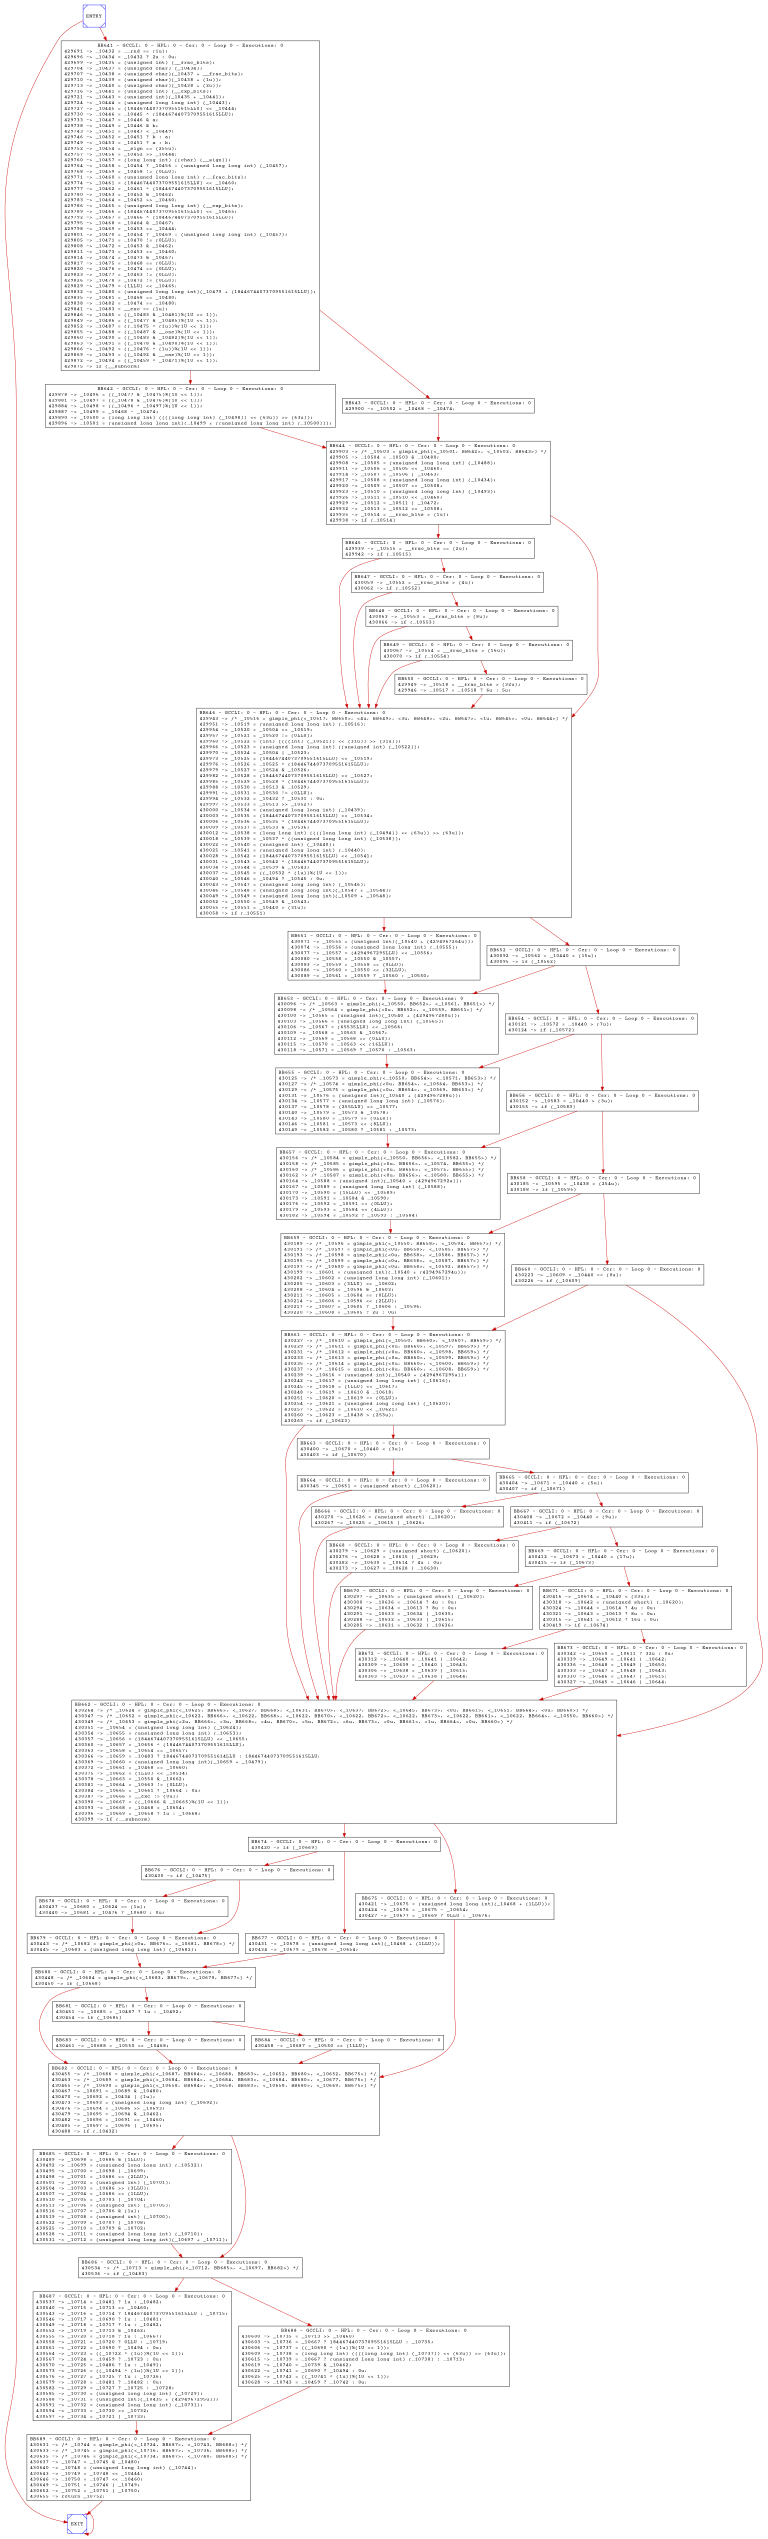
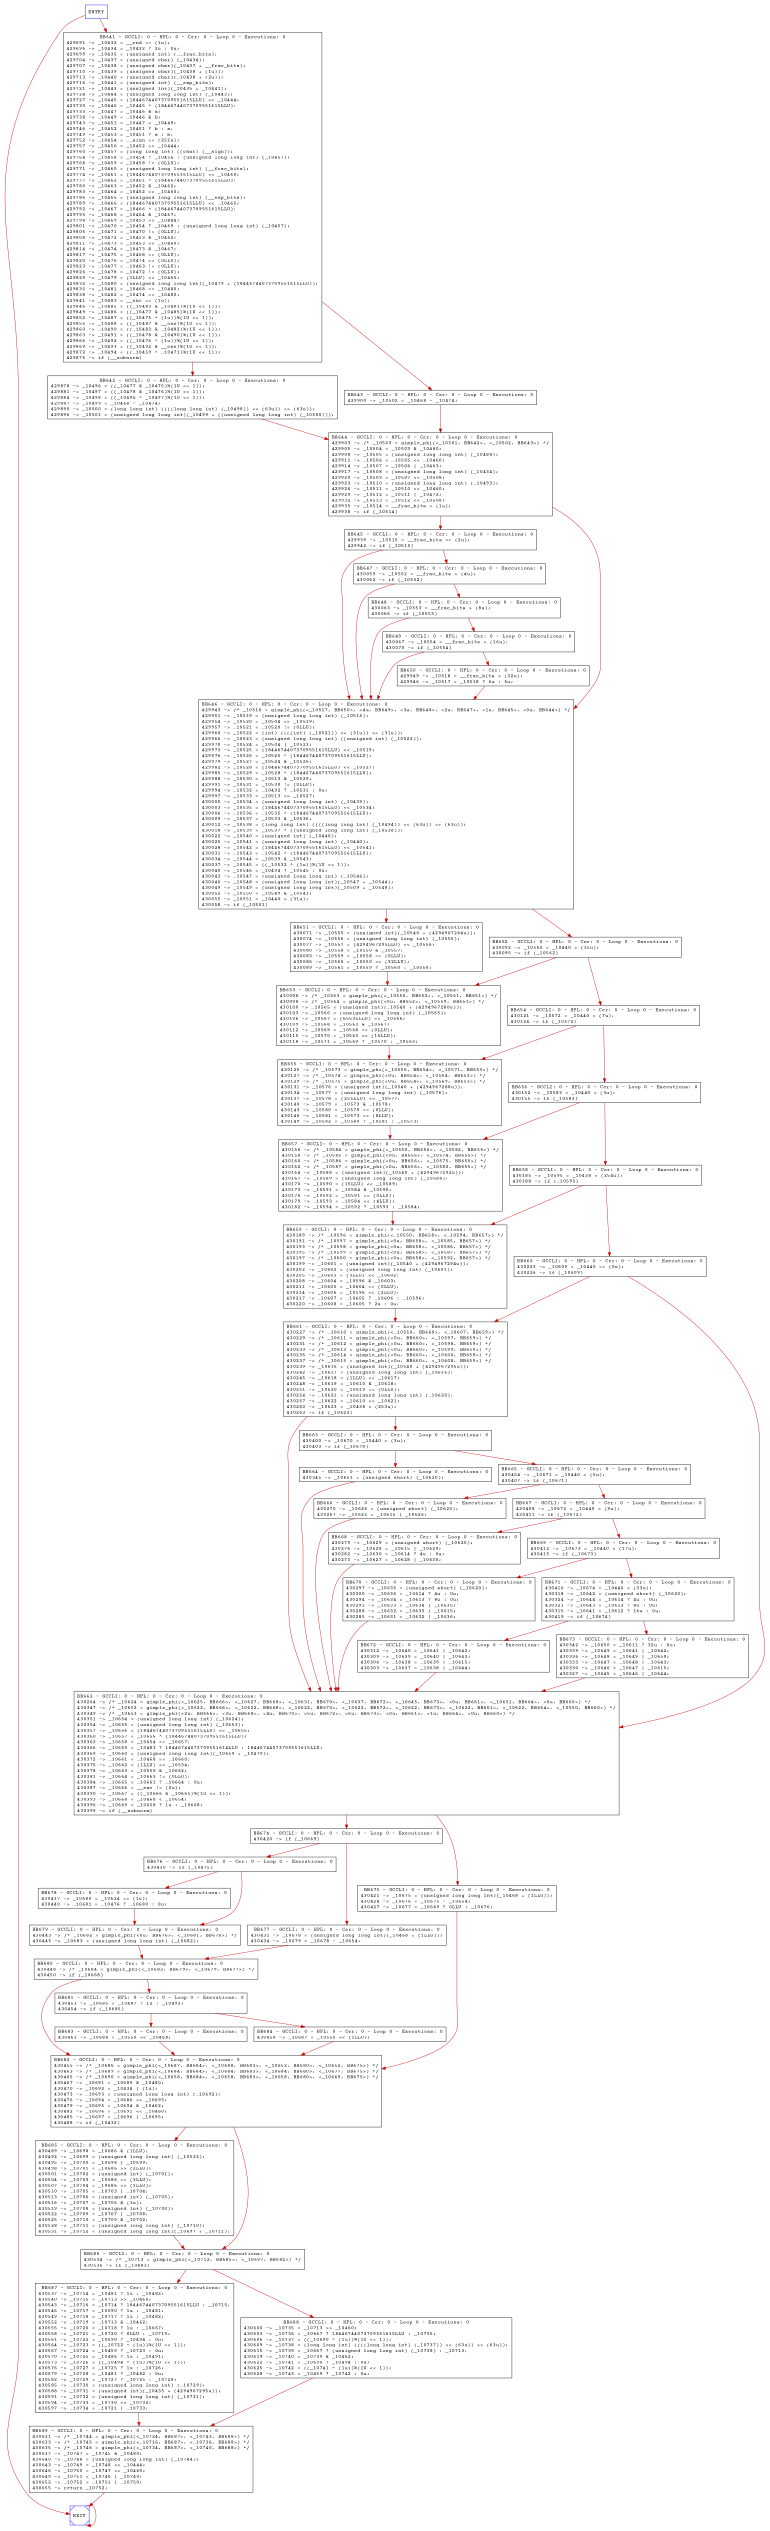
(94, 16) -> (96, 12)
